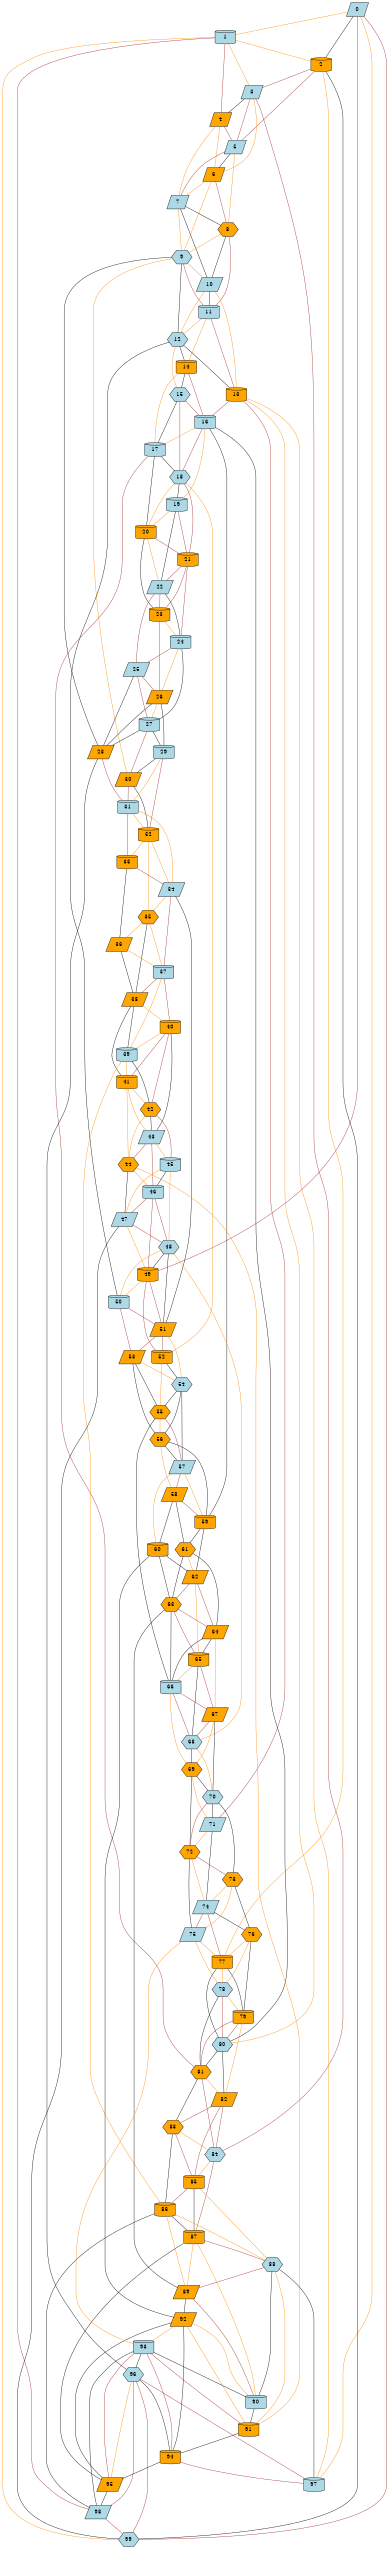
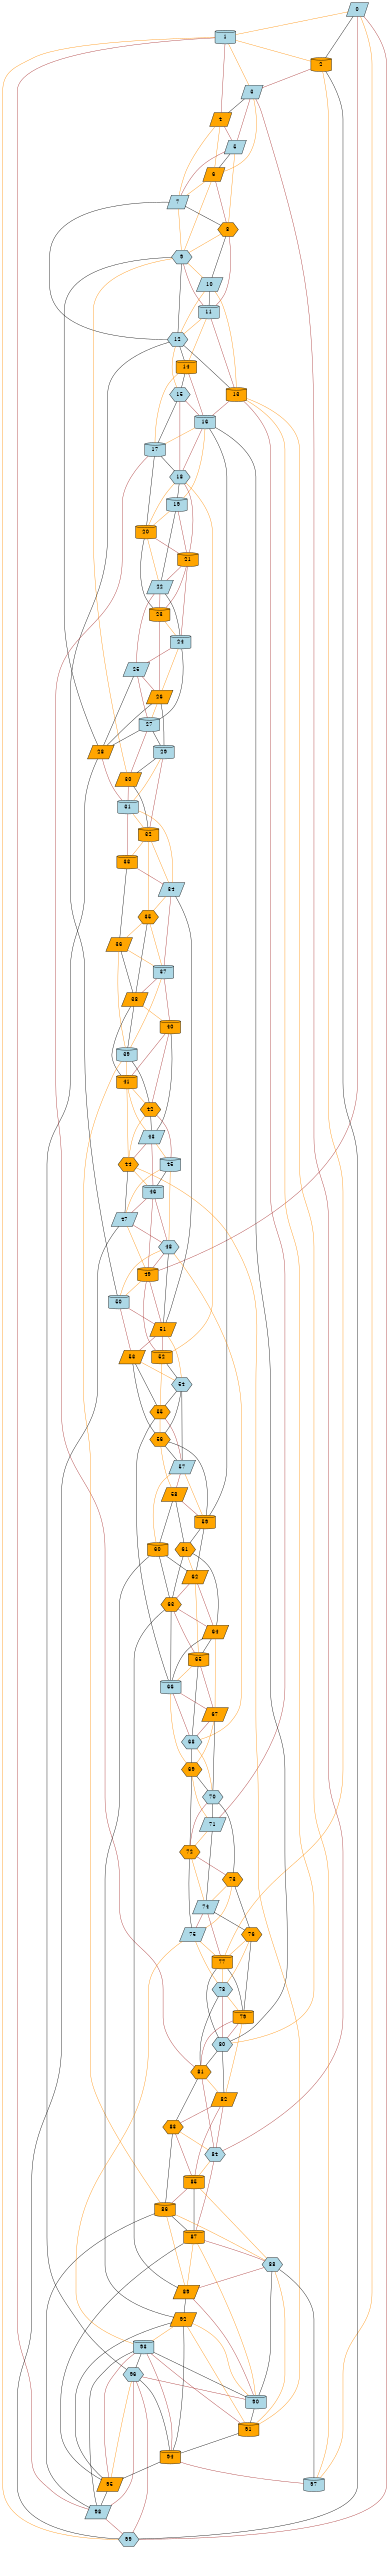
(278, 106) -> none
(194, 243) -> (50, 270)
(149, 1041) -> (118, 1000)
(158, 1261) -> (158, 1261)
(222, 2429) -> (188, 2387)
